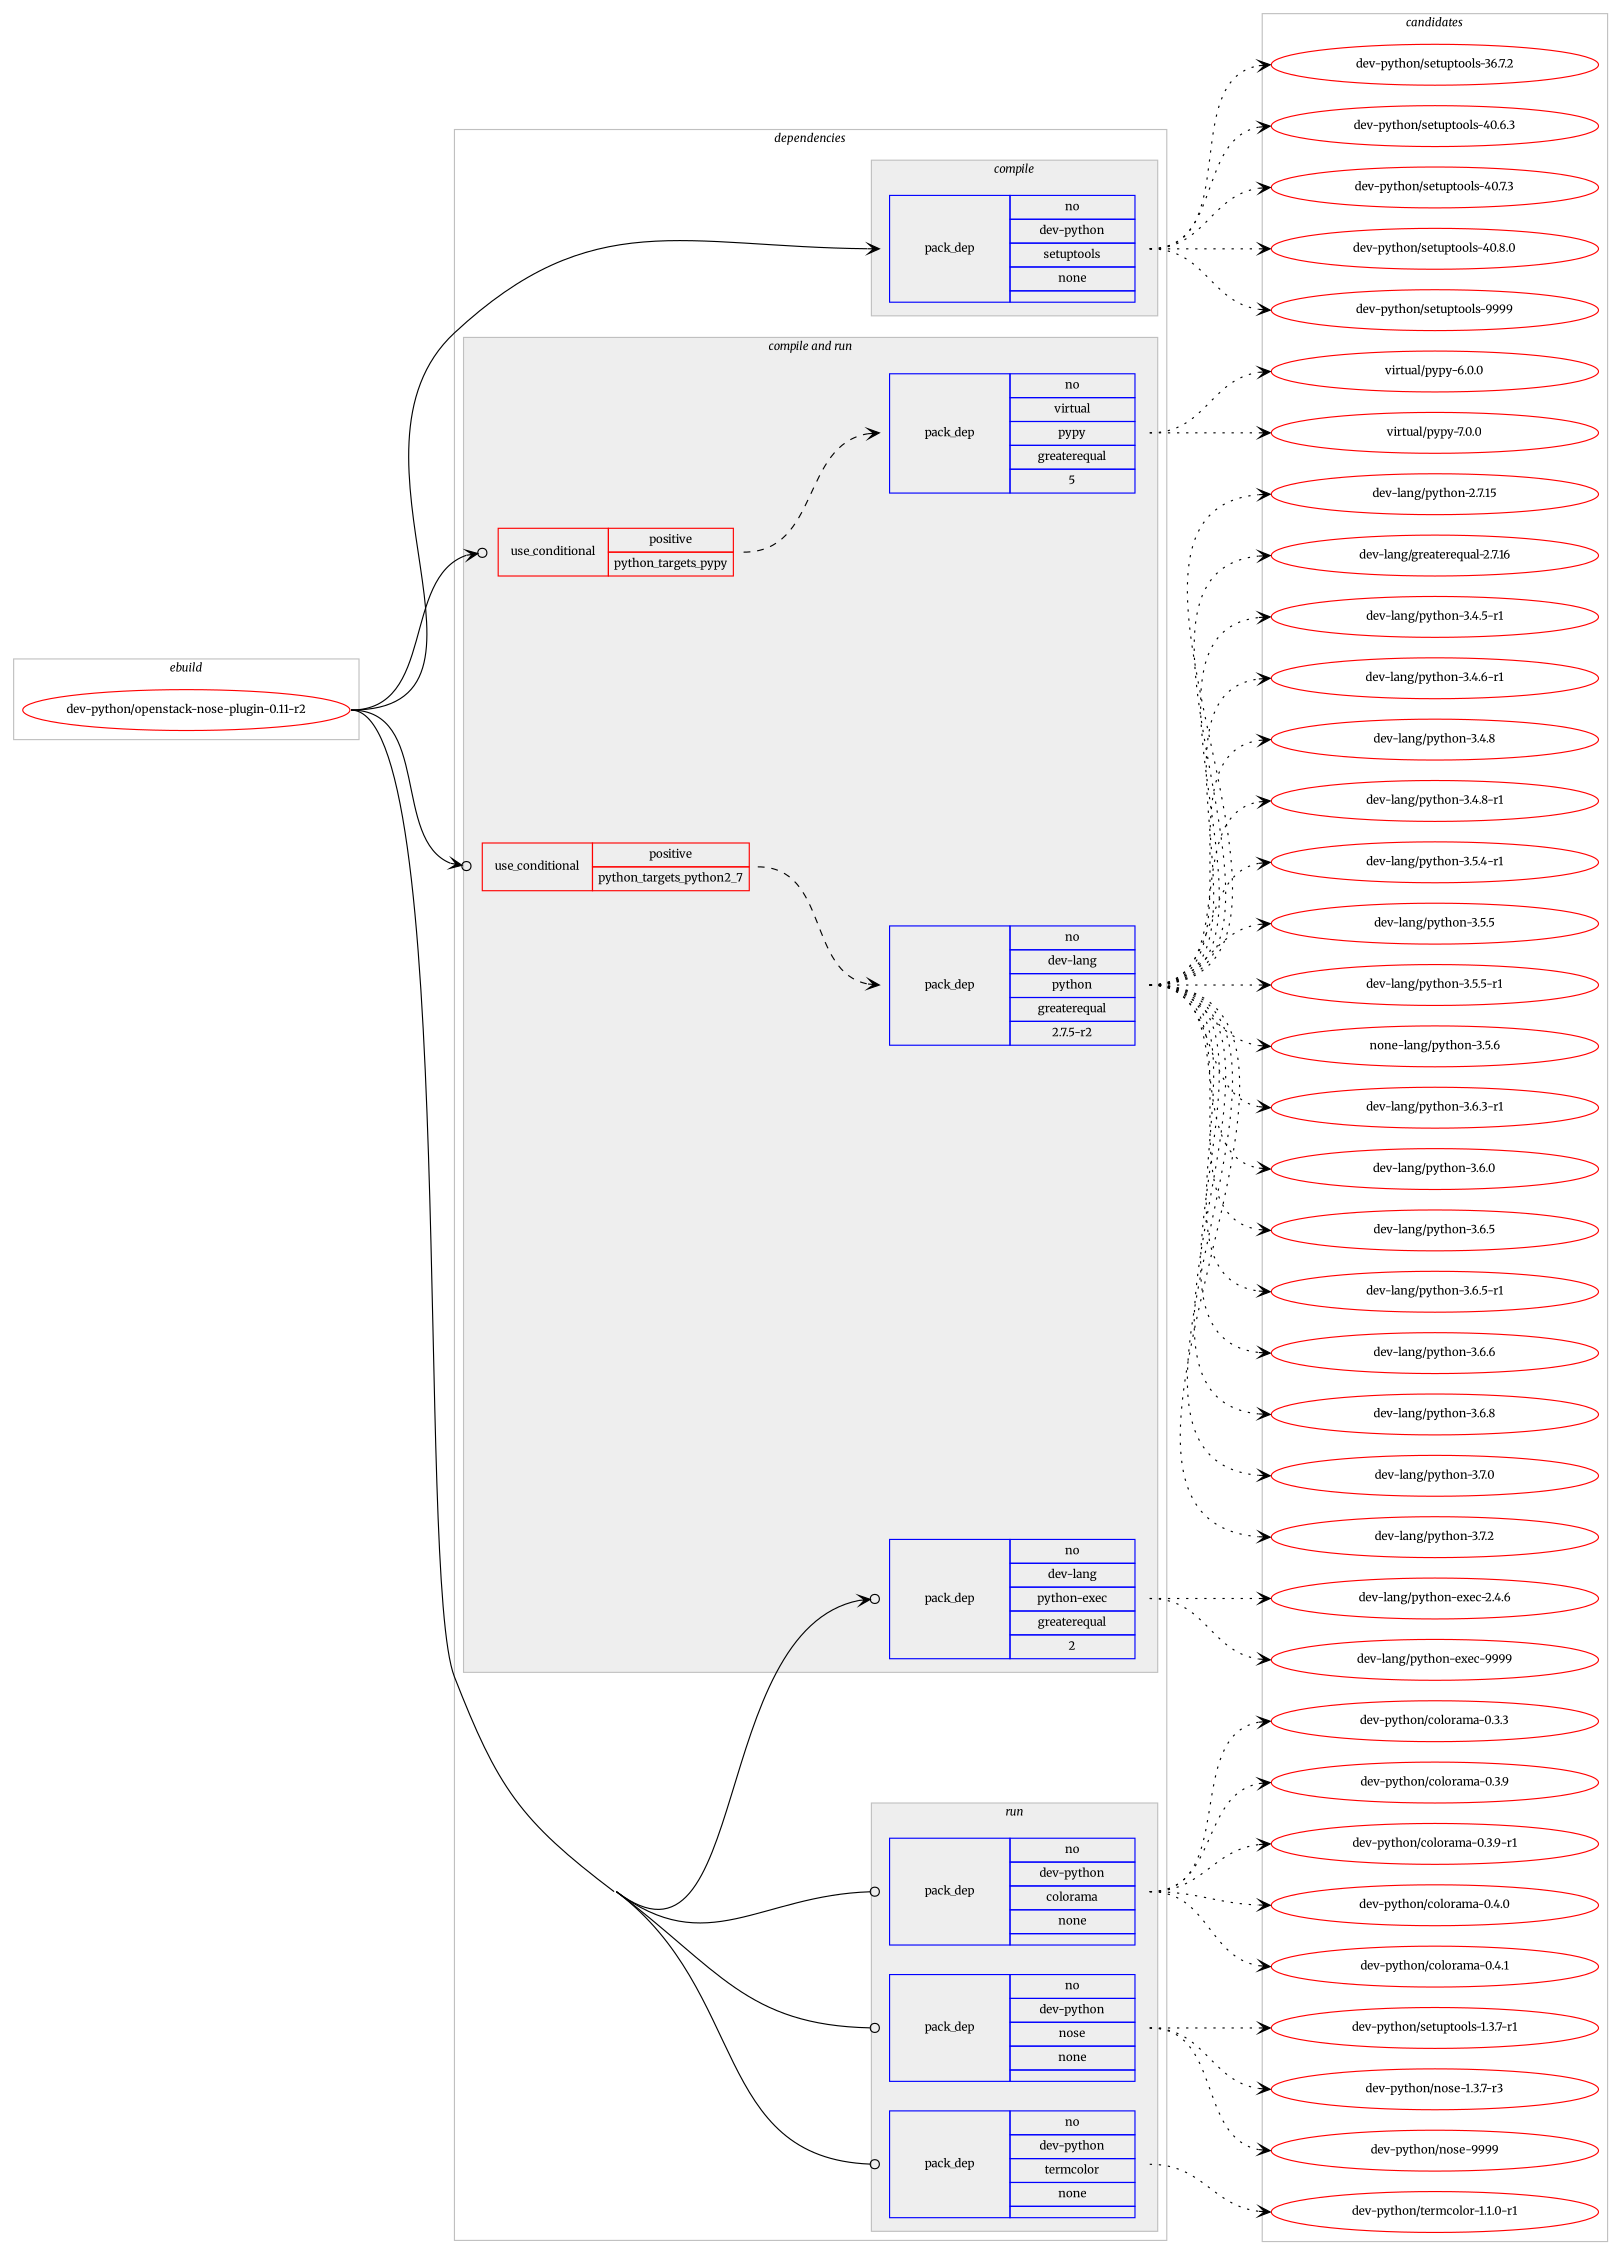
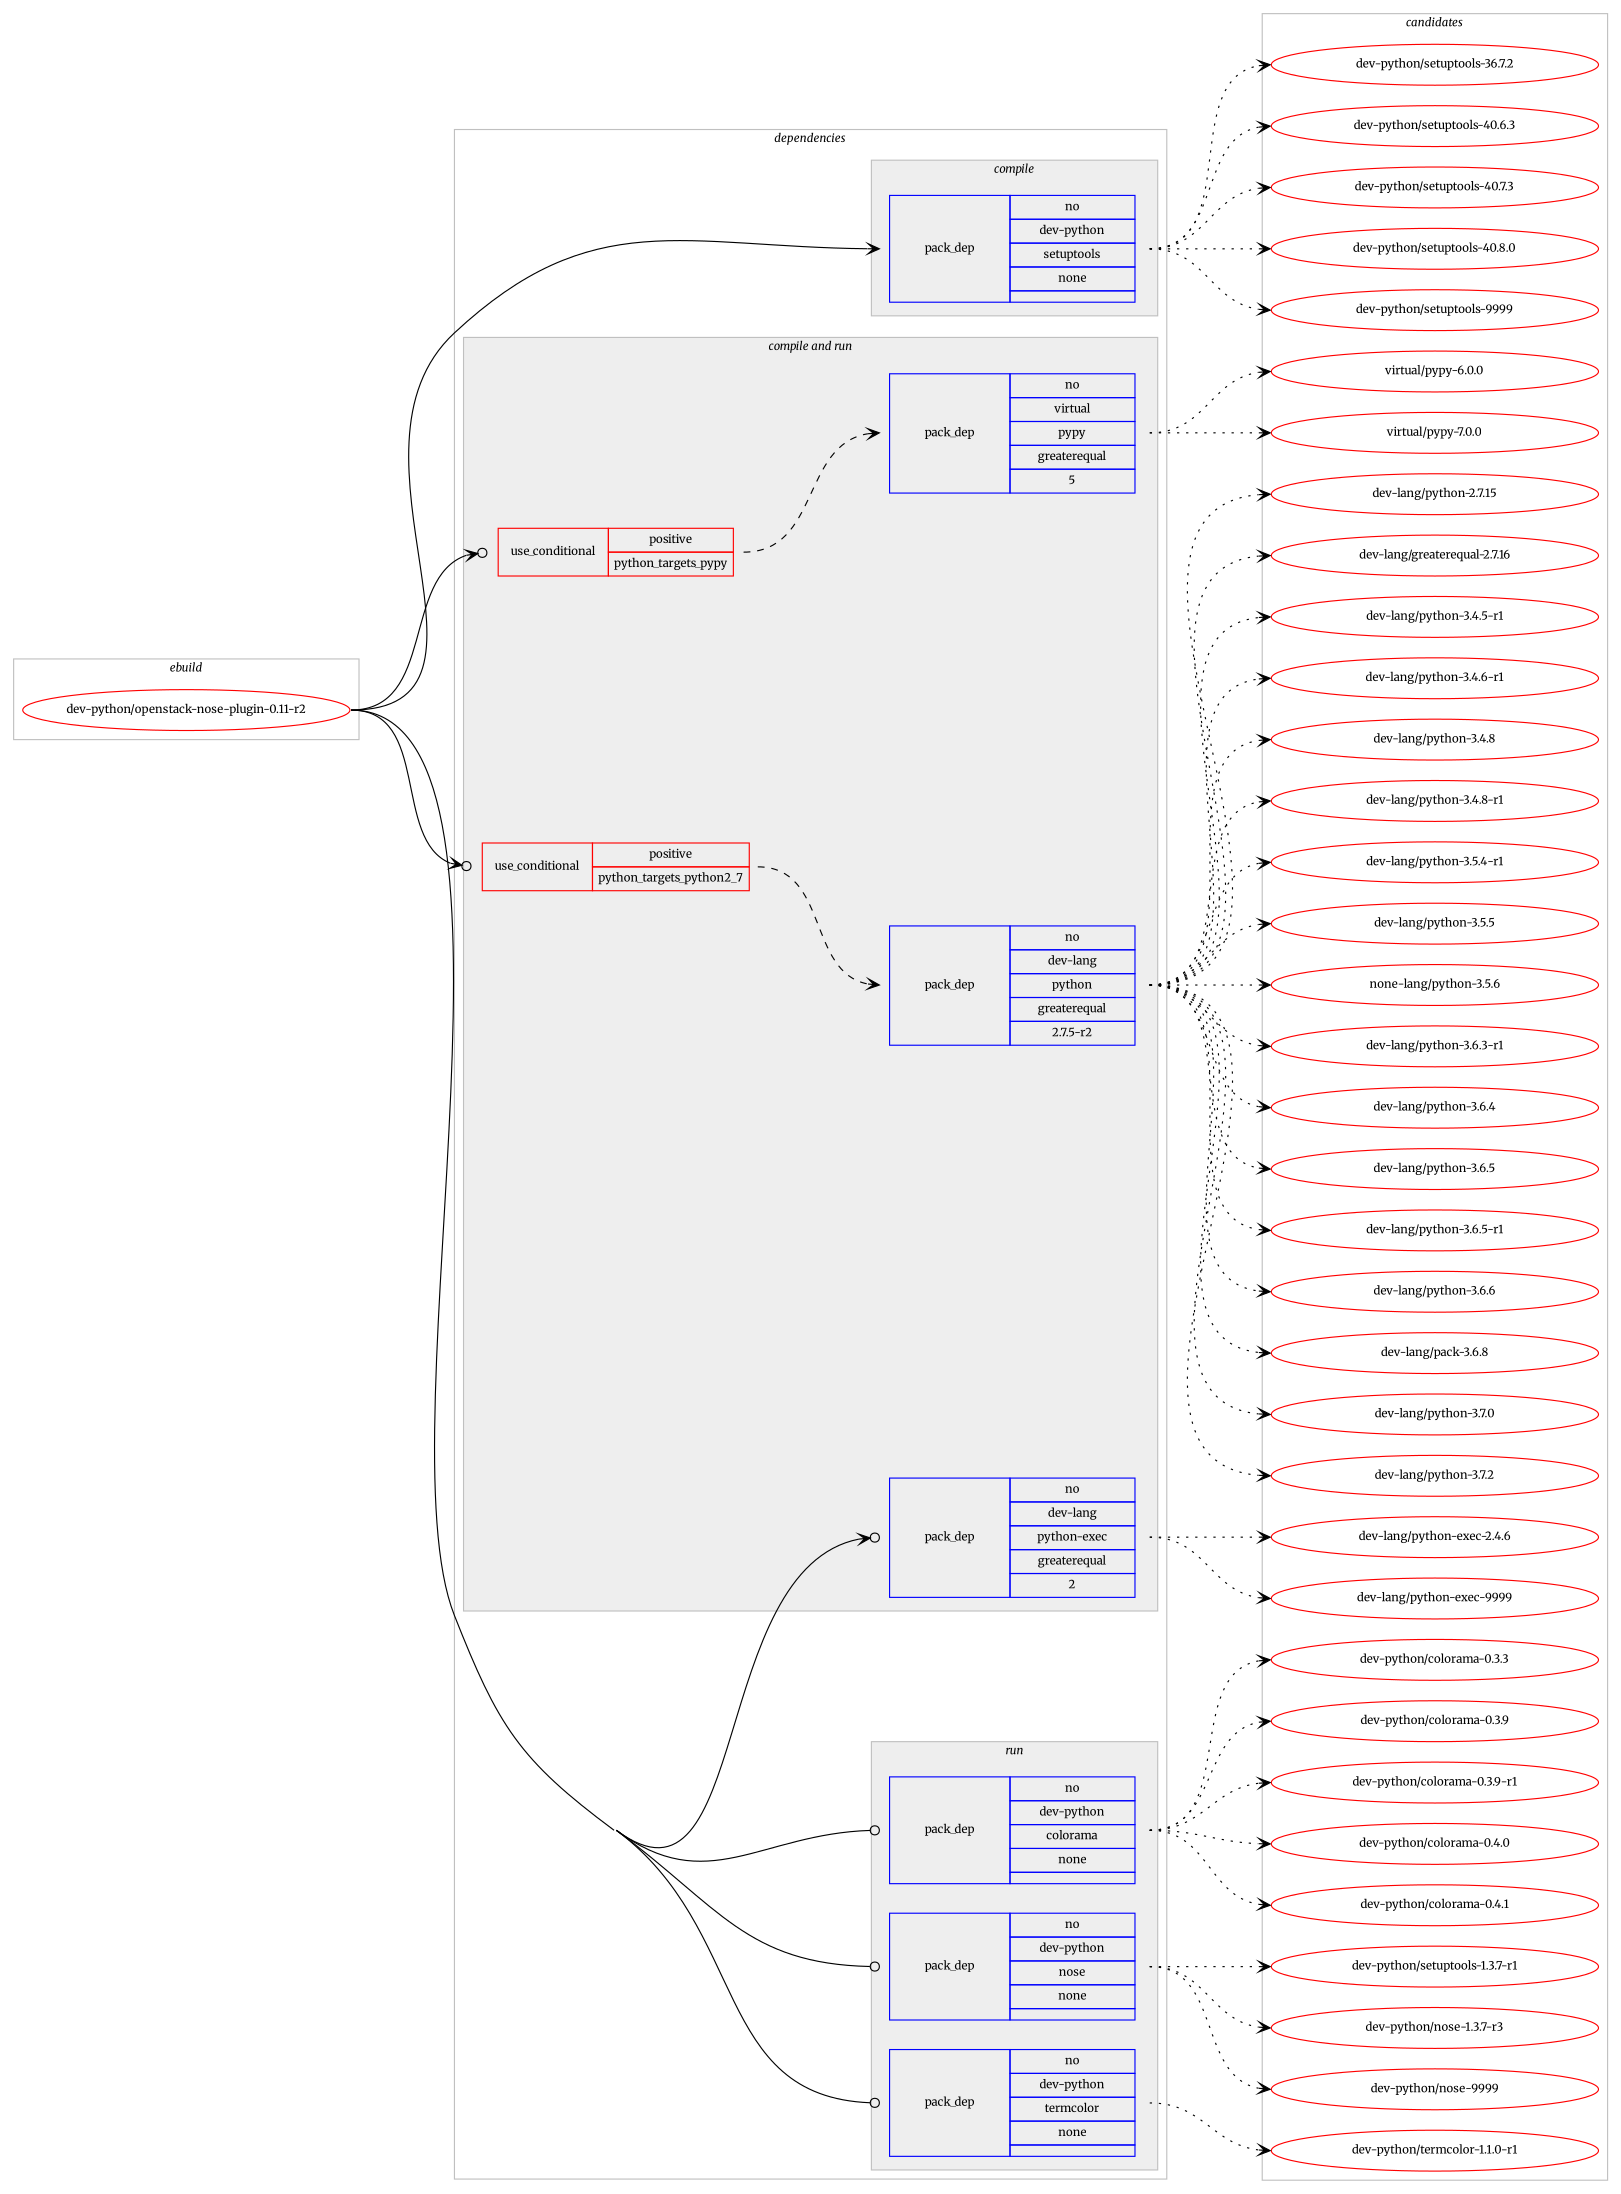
(1435, 985) -> none
(1435, 1169) -> (1435, 1108)
(1435, 1414) -> (1435, 1353)
